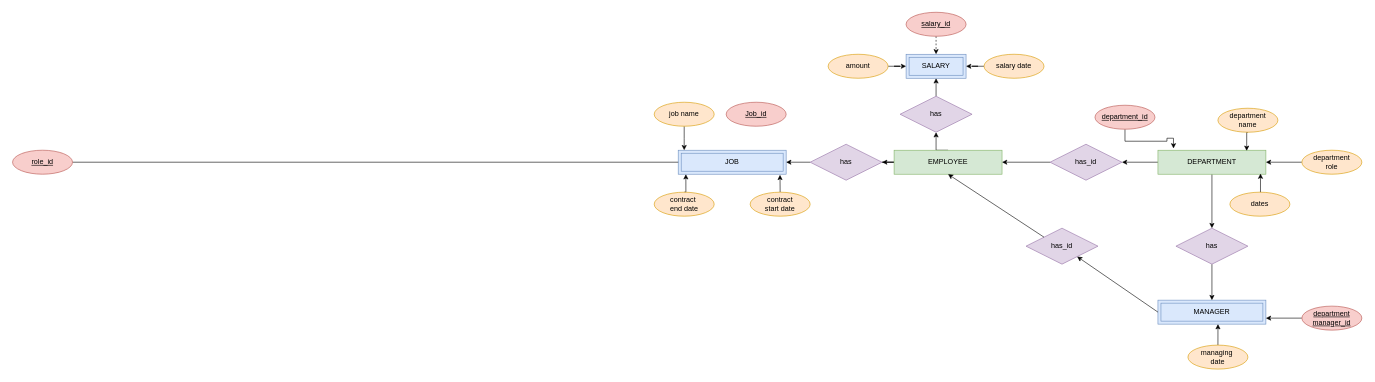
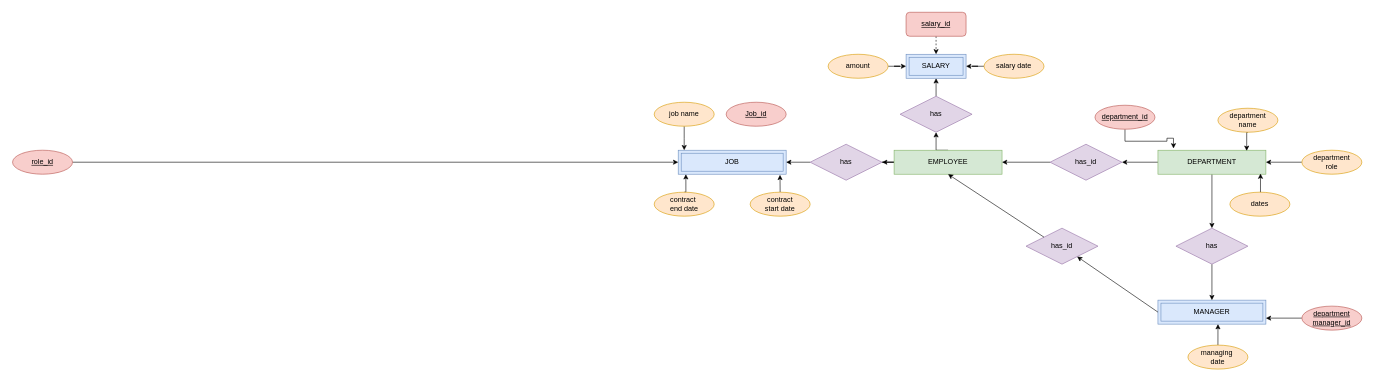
(936, 24) -> (936, 24)
(674, 162) -> (672, 162)
